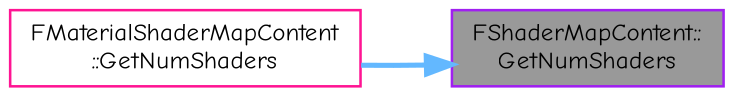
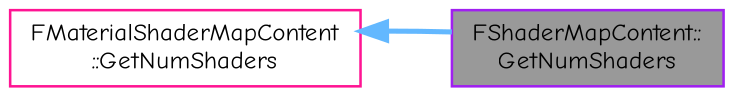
(394, 65) -> (419, 31)
